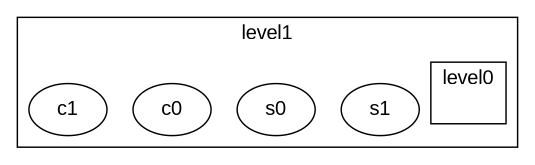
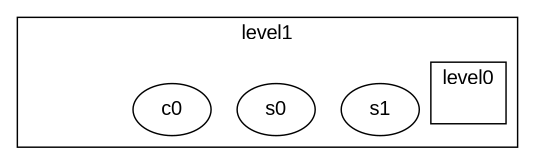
(68, 110) -> none
